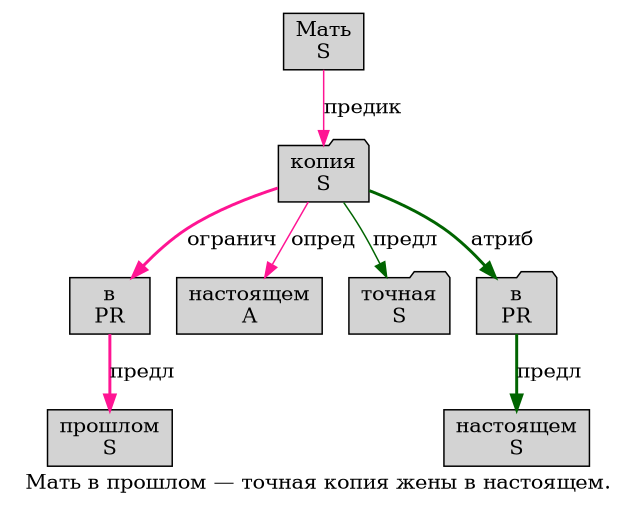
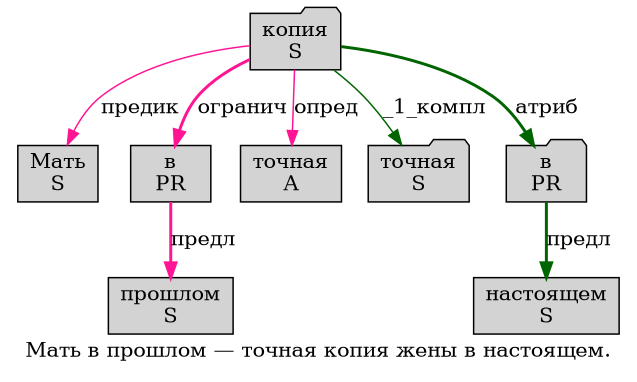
(324, 100) -> (151, 69)
(405, 240) -> (435, 108)
(249, 306) -> (291, 174)
